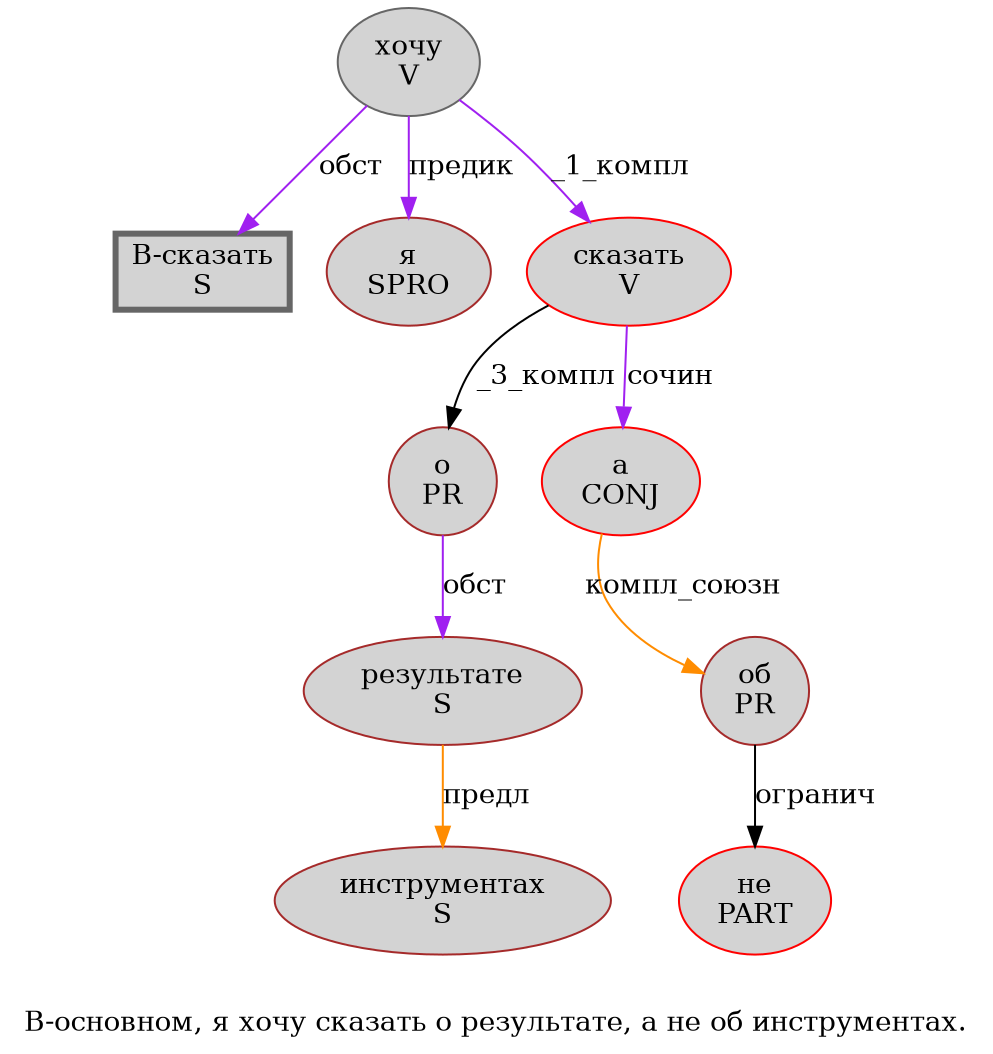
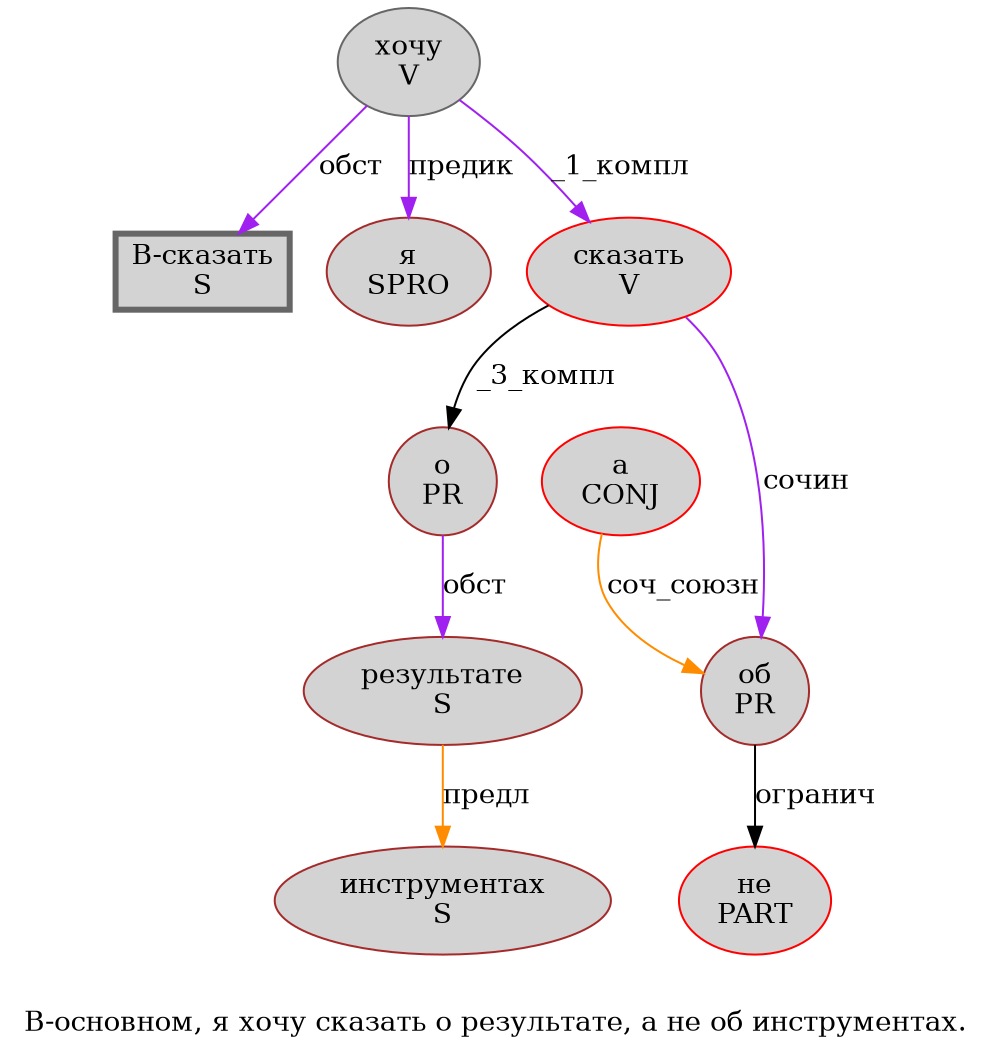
(625, 366) -> (754, 458)
(683, 586) -> (683, 586)
